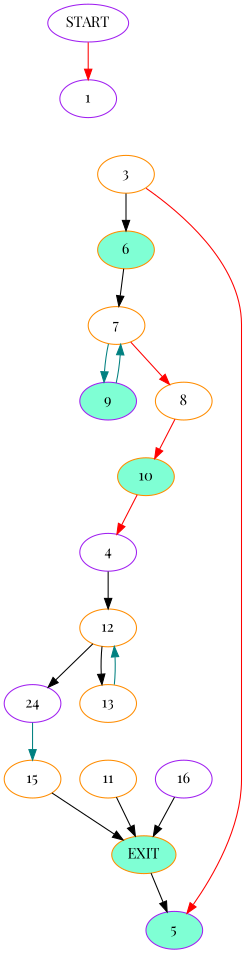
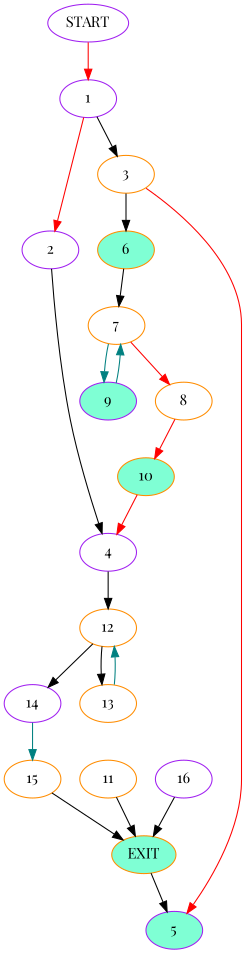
none -> (105, 132)
none -> (50, 250)
(33, 703) -> (33, 703)
